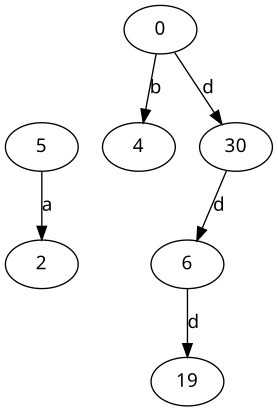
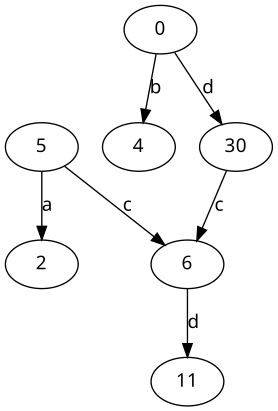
none -> (109, 202)
(219, 206) -> (219, 206)
(187, 382) -> (187, 382)
